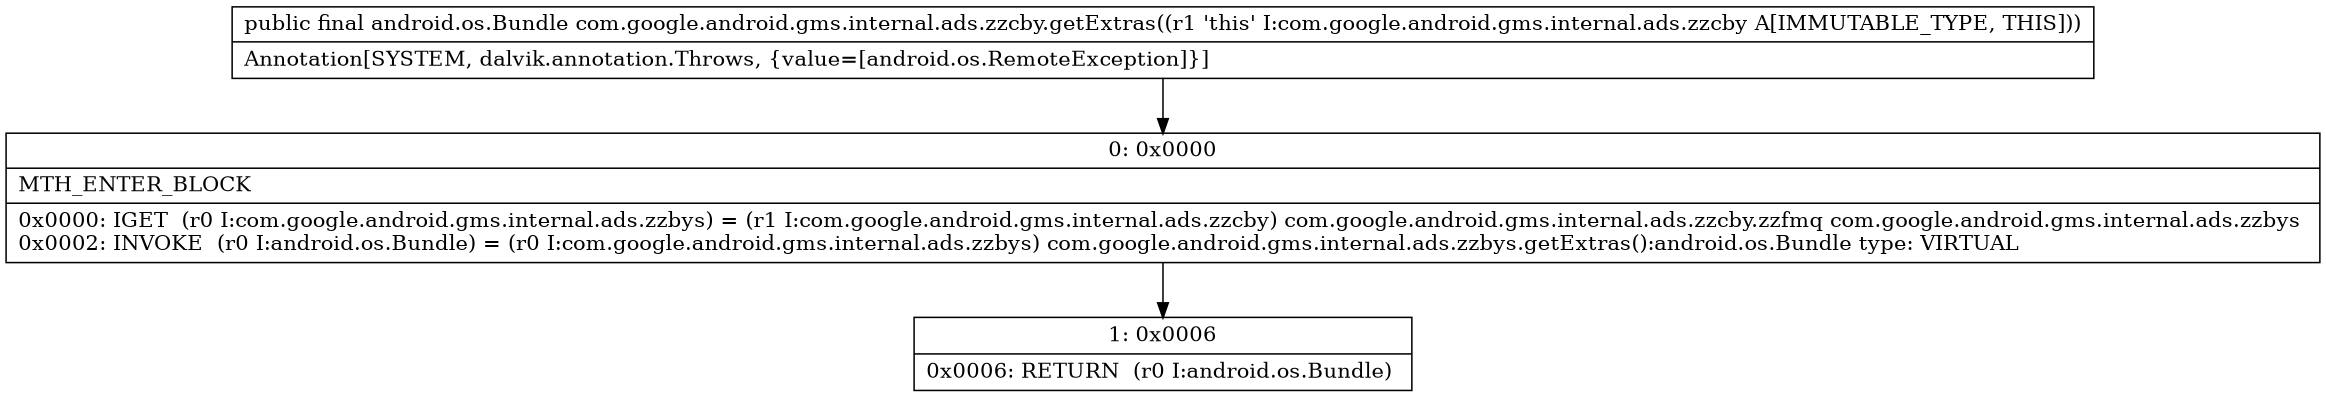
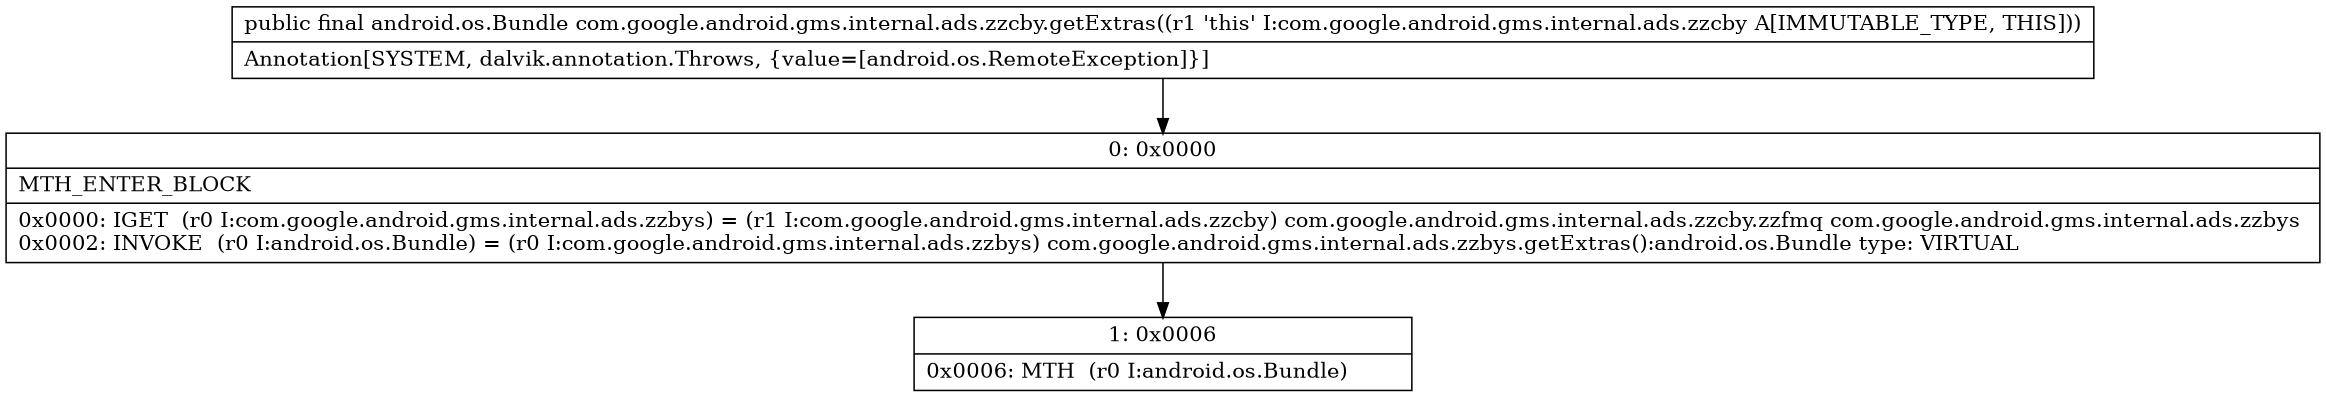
(1163, 371) -> (1141, 371)
